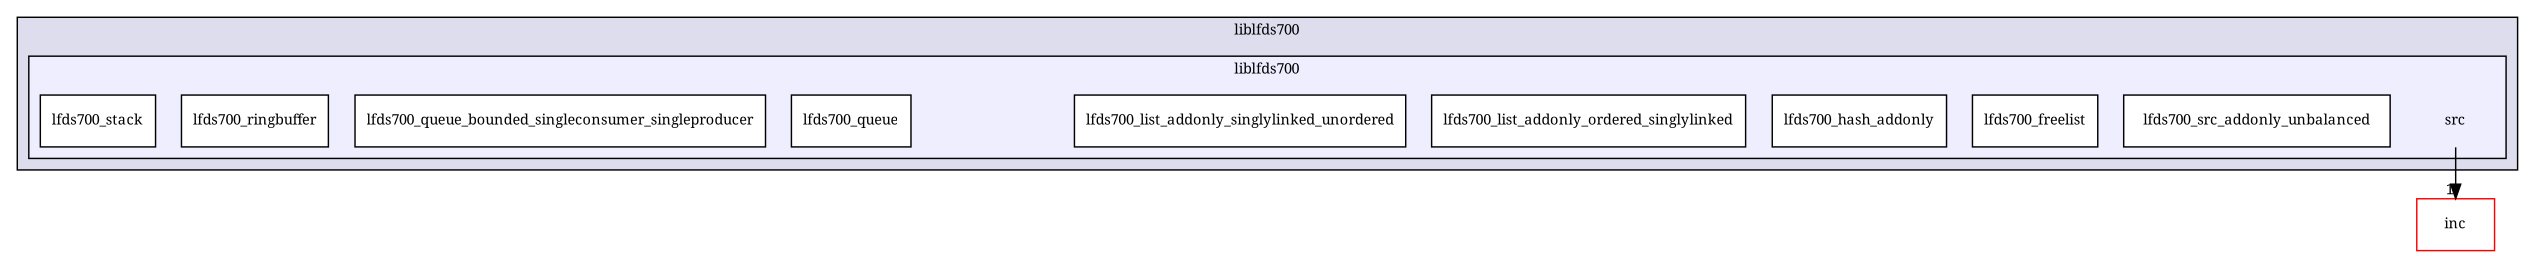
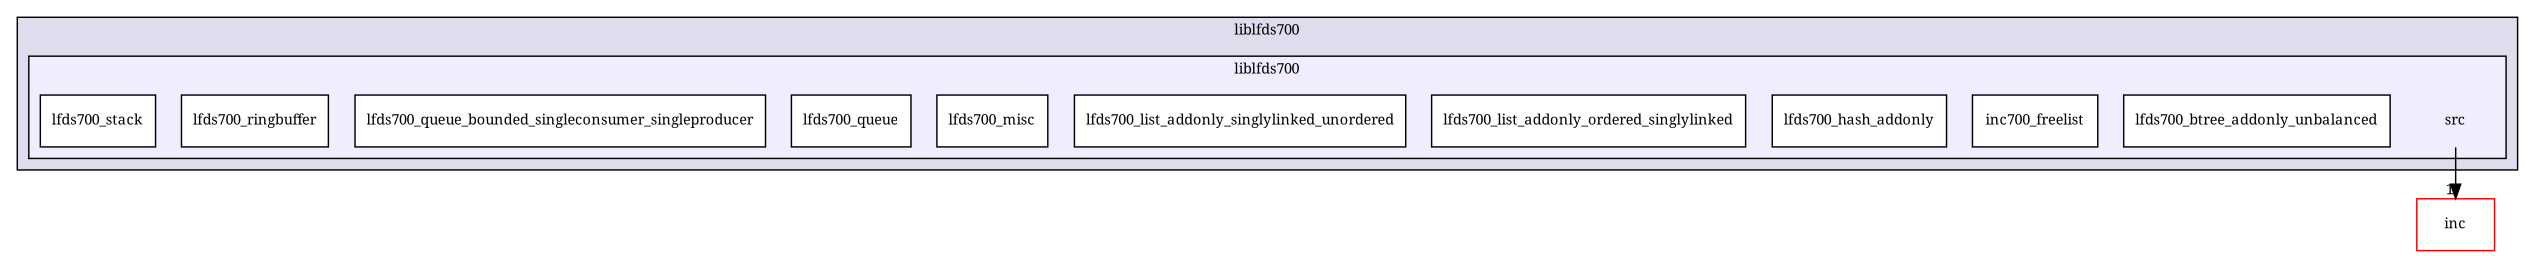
none -> (992, 121)
(2035, 121) -> (2035, 121)
(2257, 121) -> (2257, 121)
